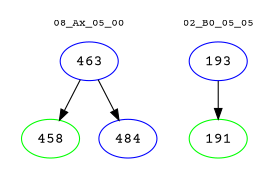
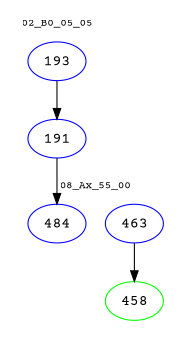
(89, 23) -> (96, 185)
(106, 95) -> (57, 182)
(218, 139) -> (57, 139)
